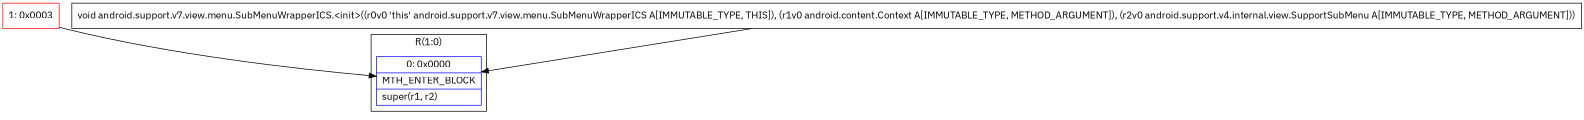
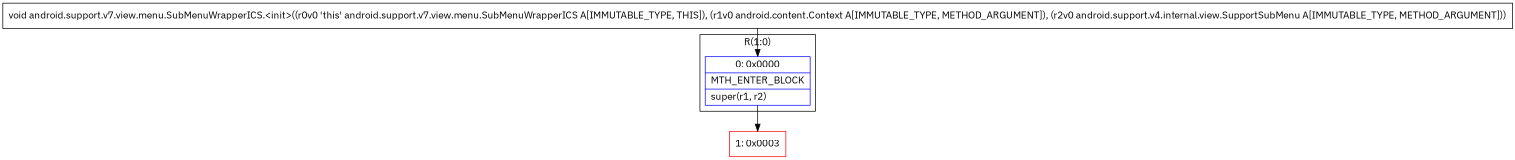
(213, 57) -> (758, 116)
